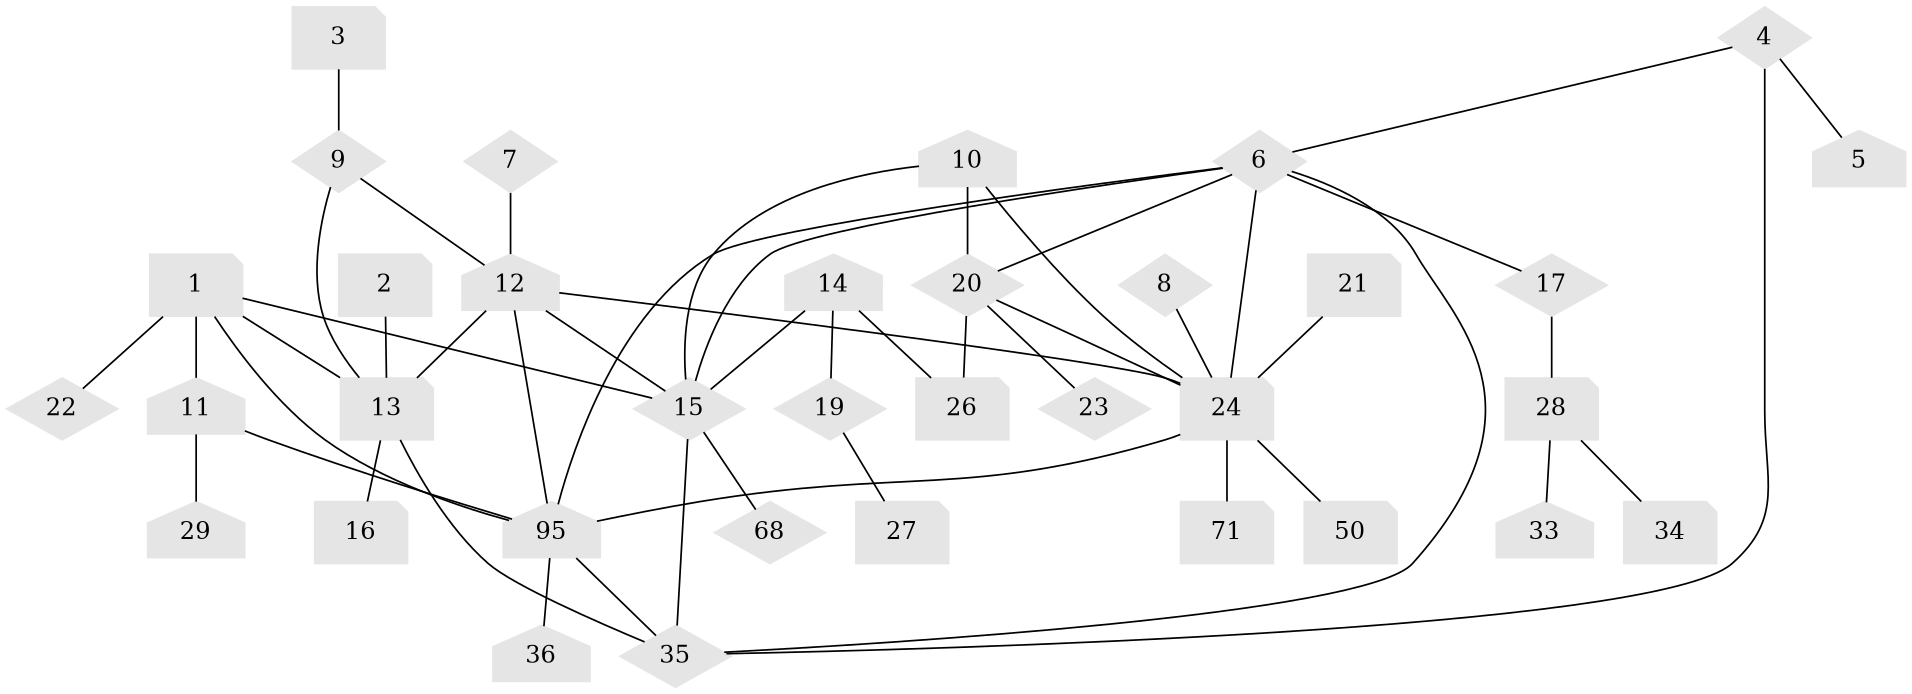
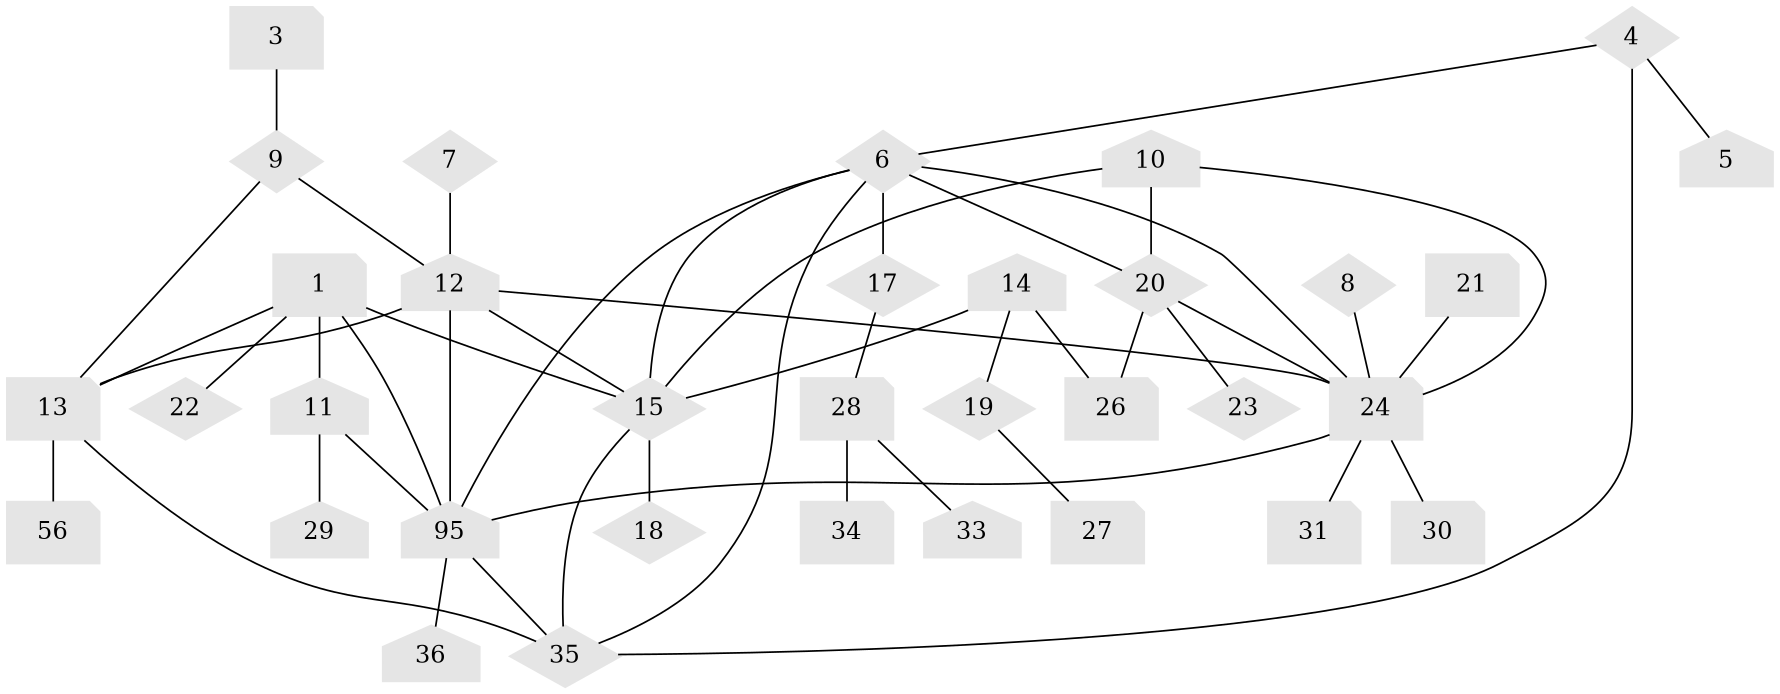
(385, 285) -> none
(361, 533) -> (53, 533)
(770, 533) -> (649, 533)
(1227, 533) -> (1314, 533)
(1351, 533) -> (1438, 533)
